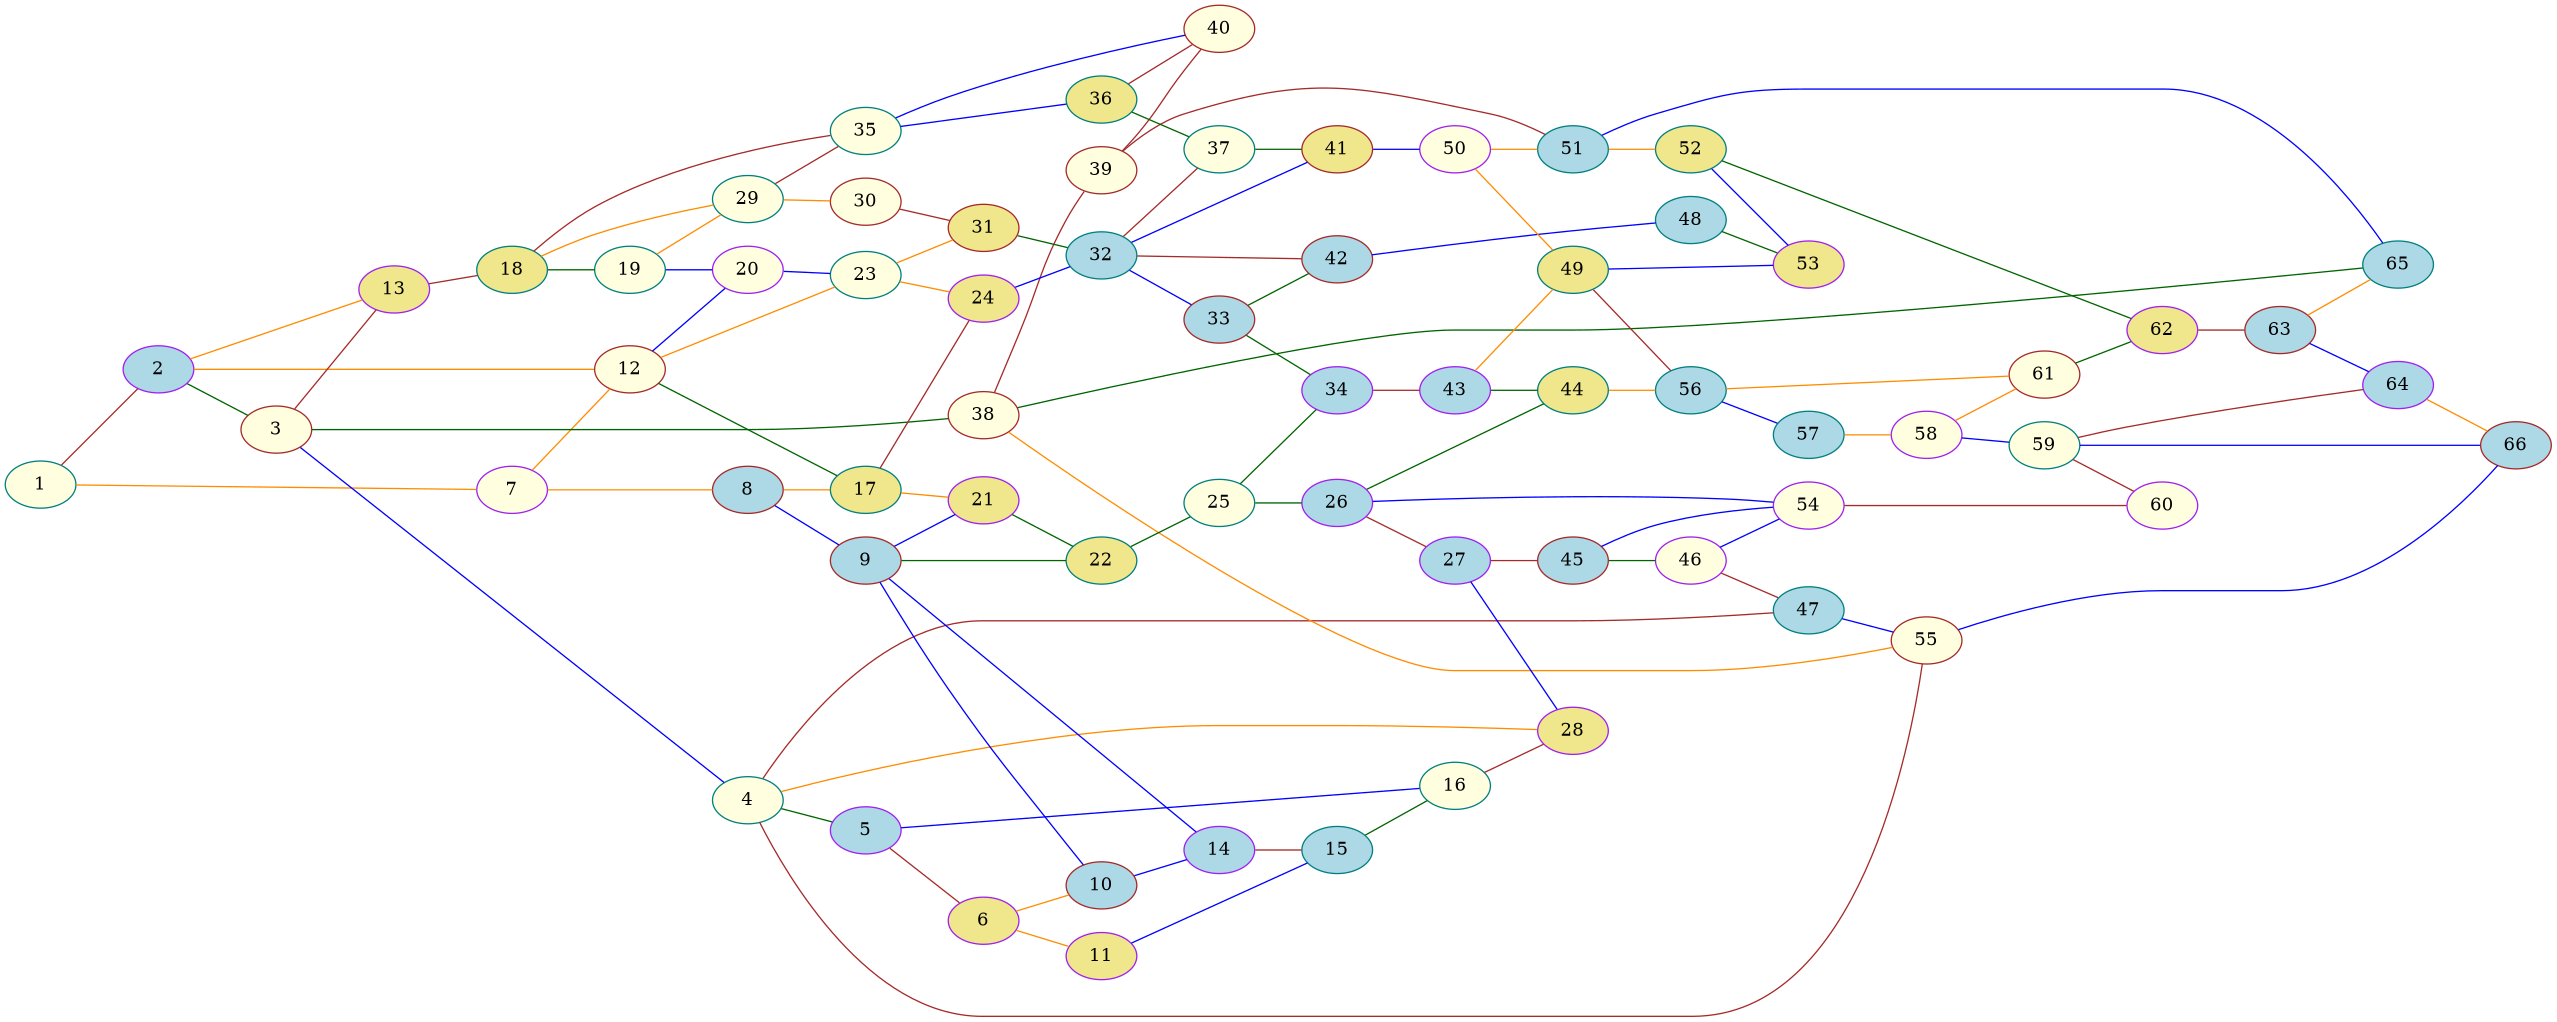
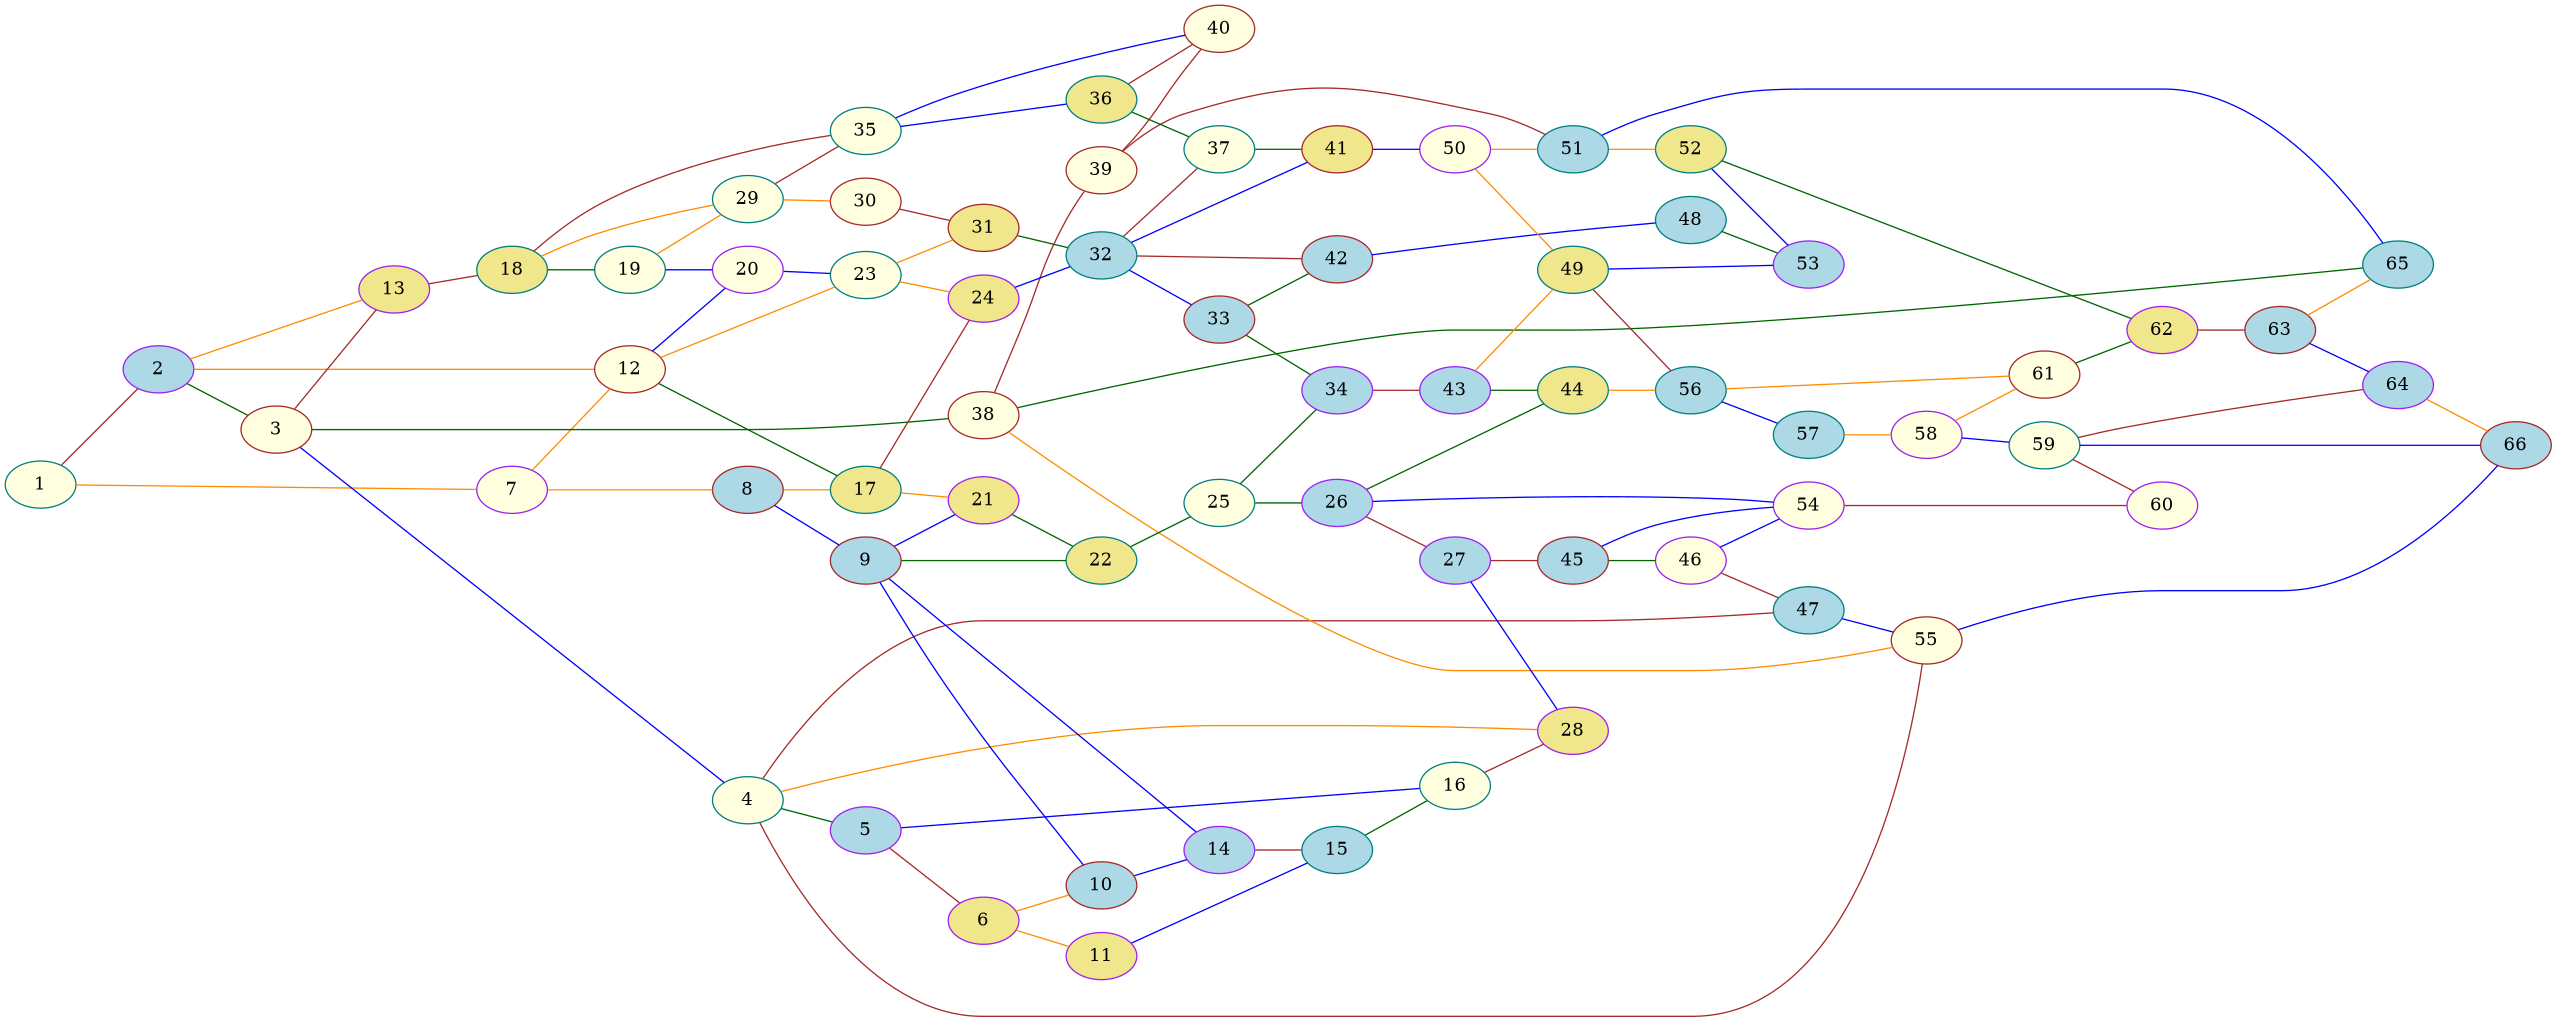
(1809, 265) -> (1809, 265)
